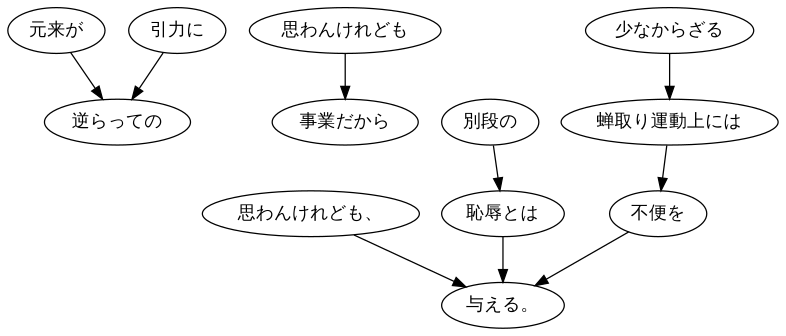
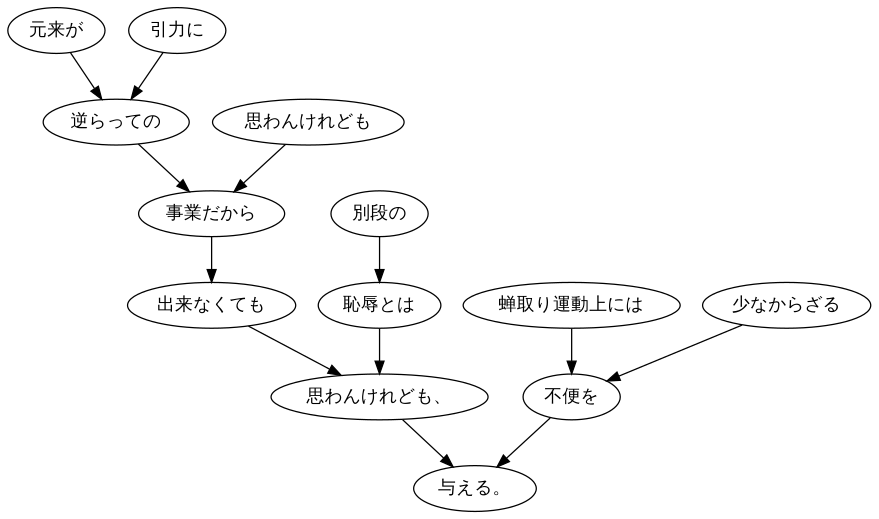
(670, 70) -> (680, 351)
none -> (159, 163)
(503, 253) -> (380, 345)
none -> (212, 305)
